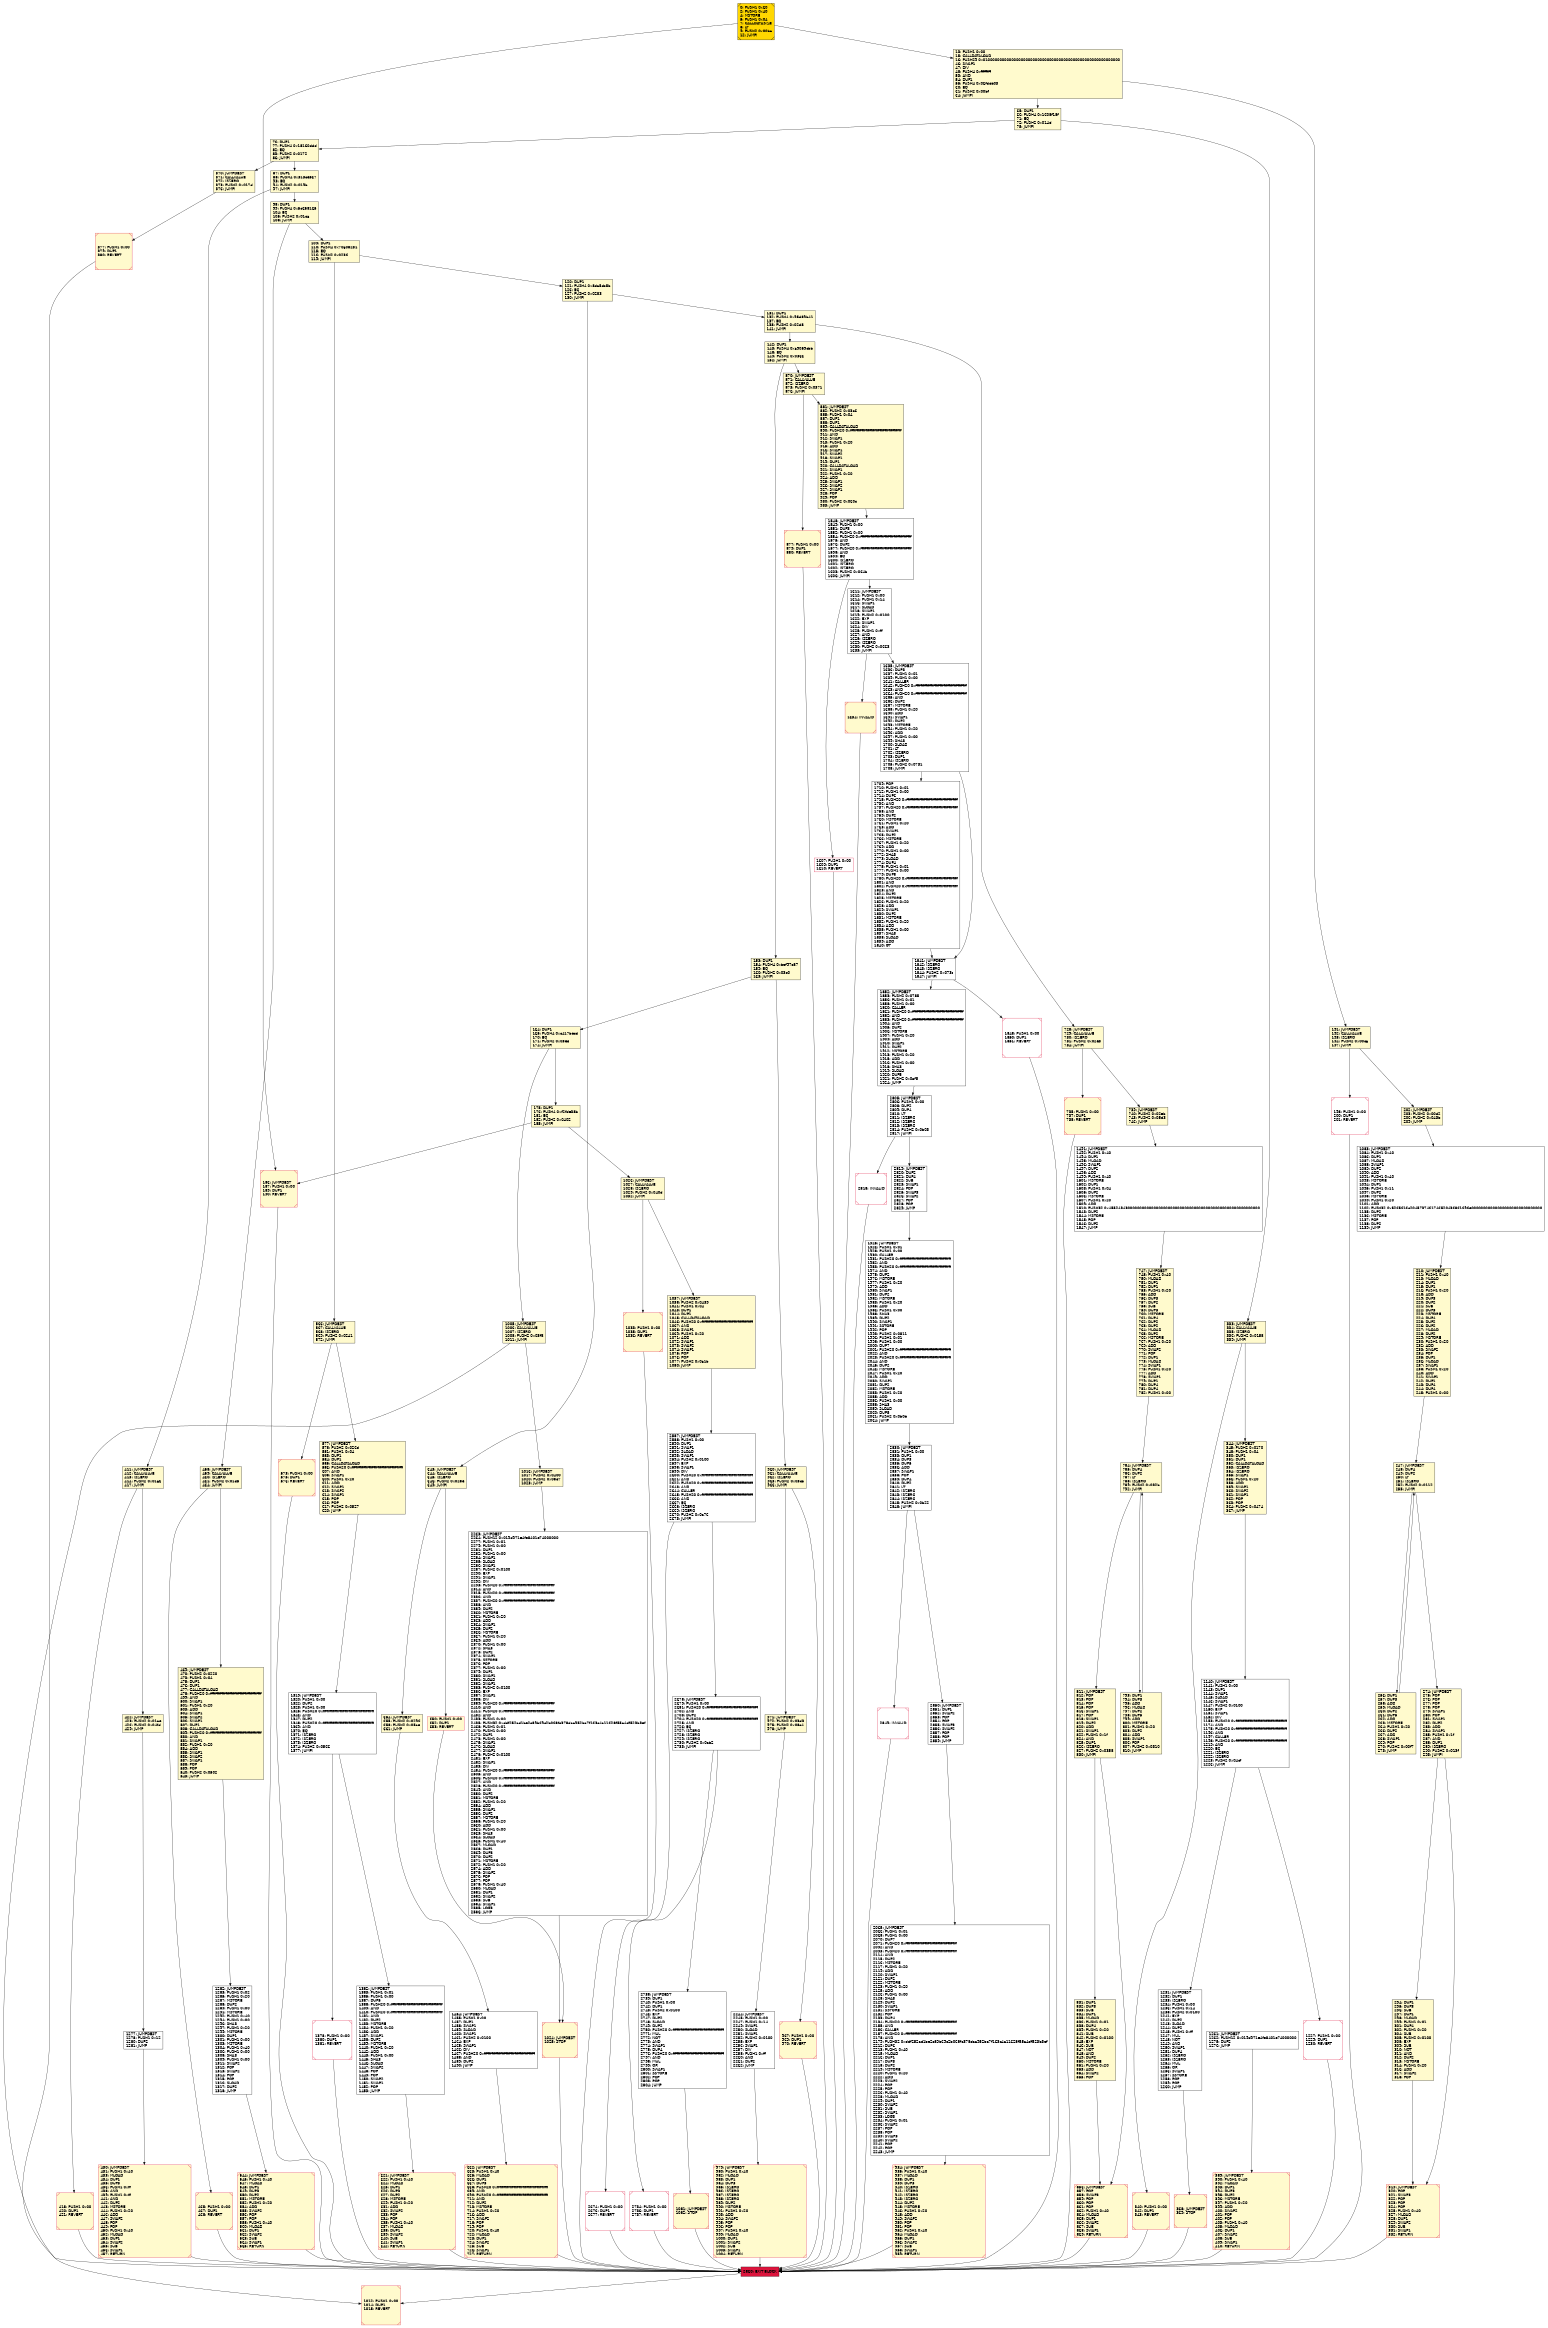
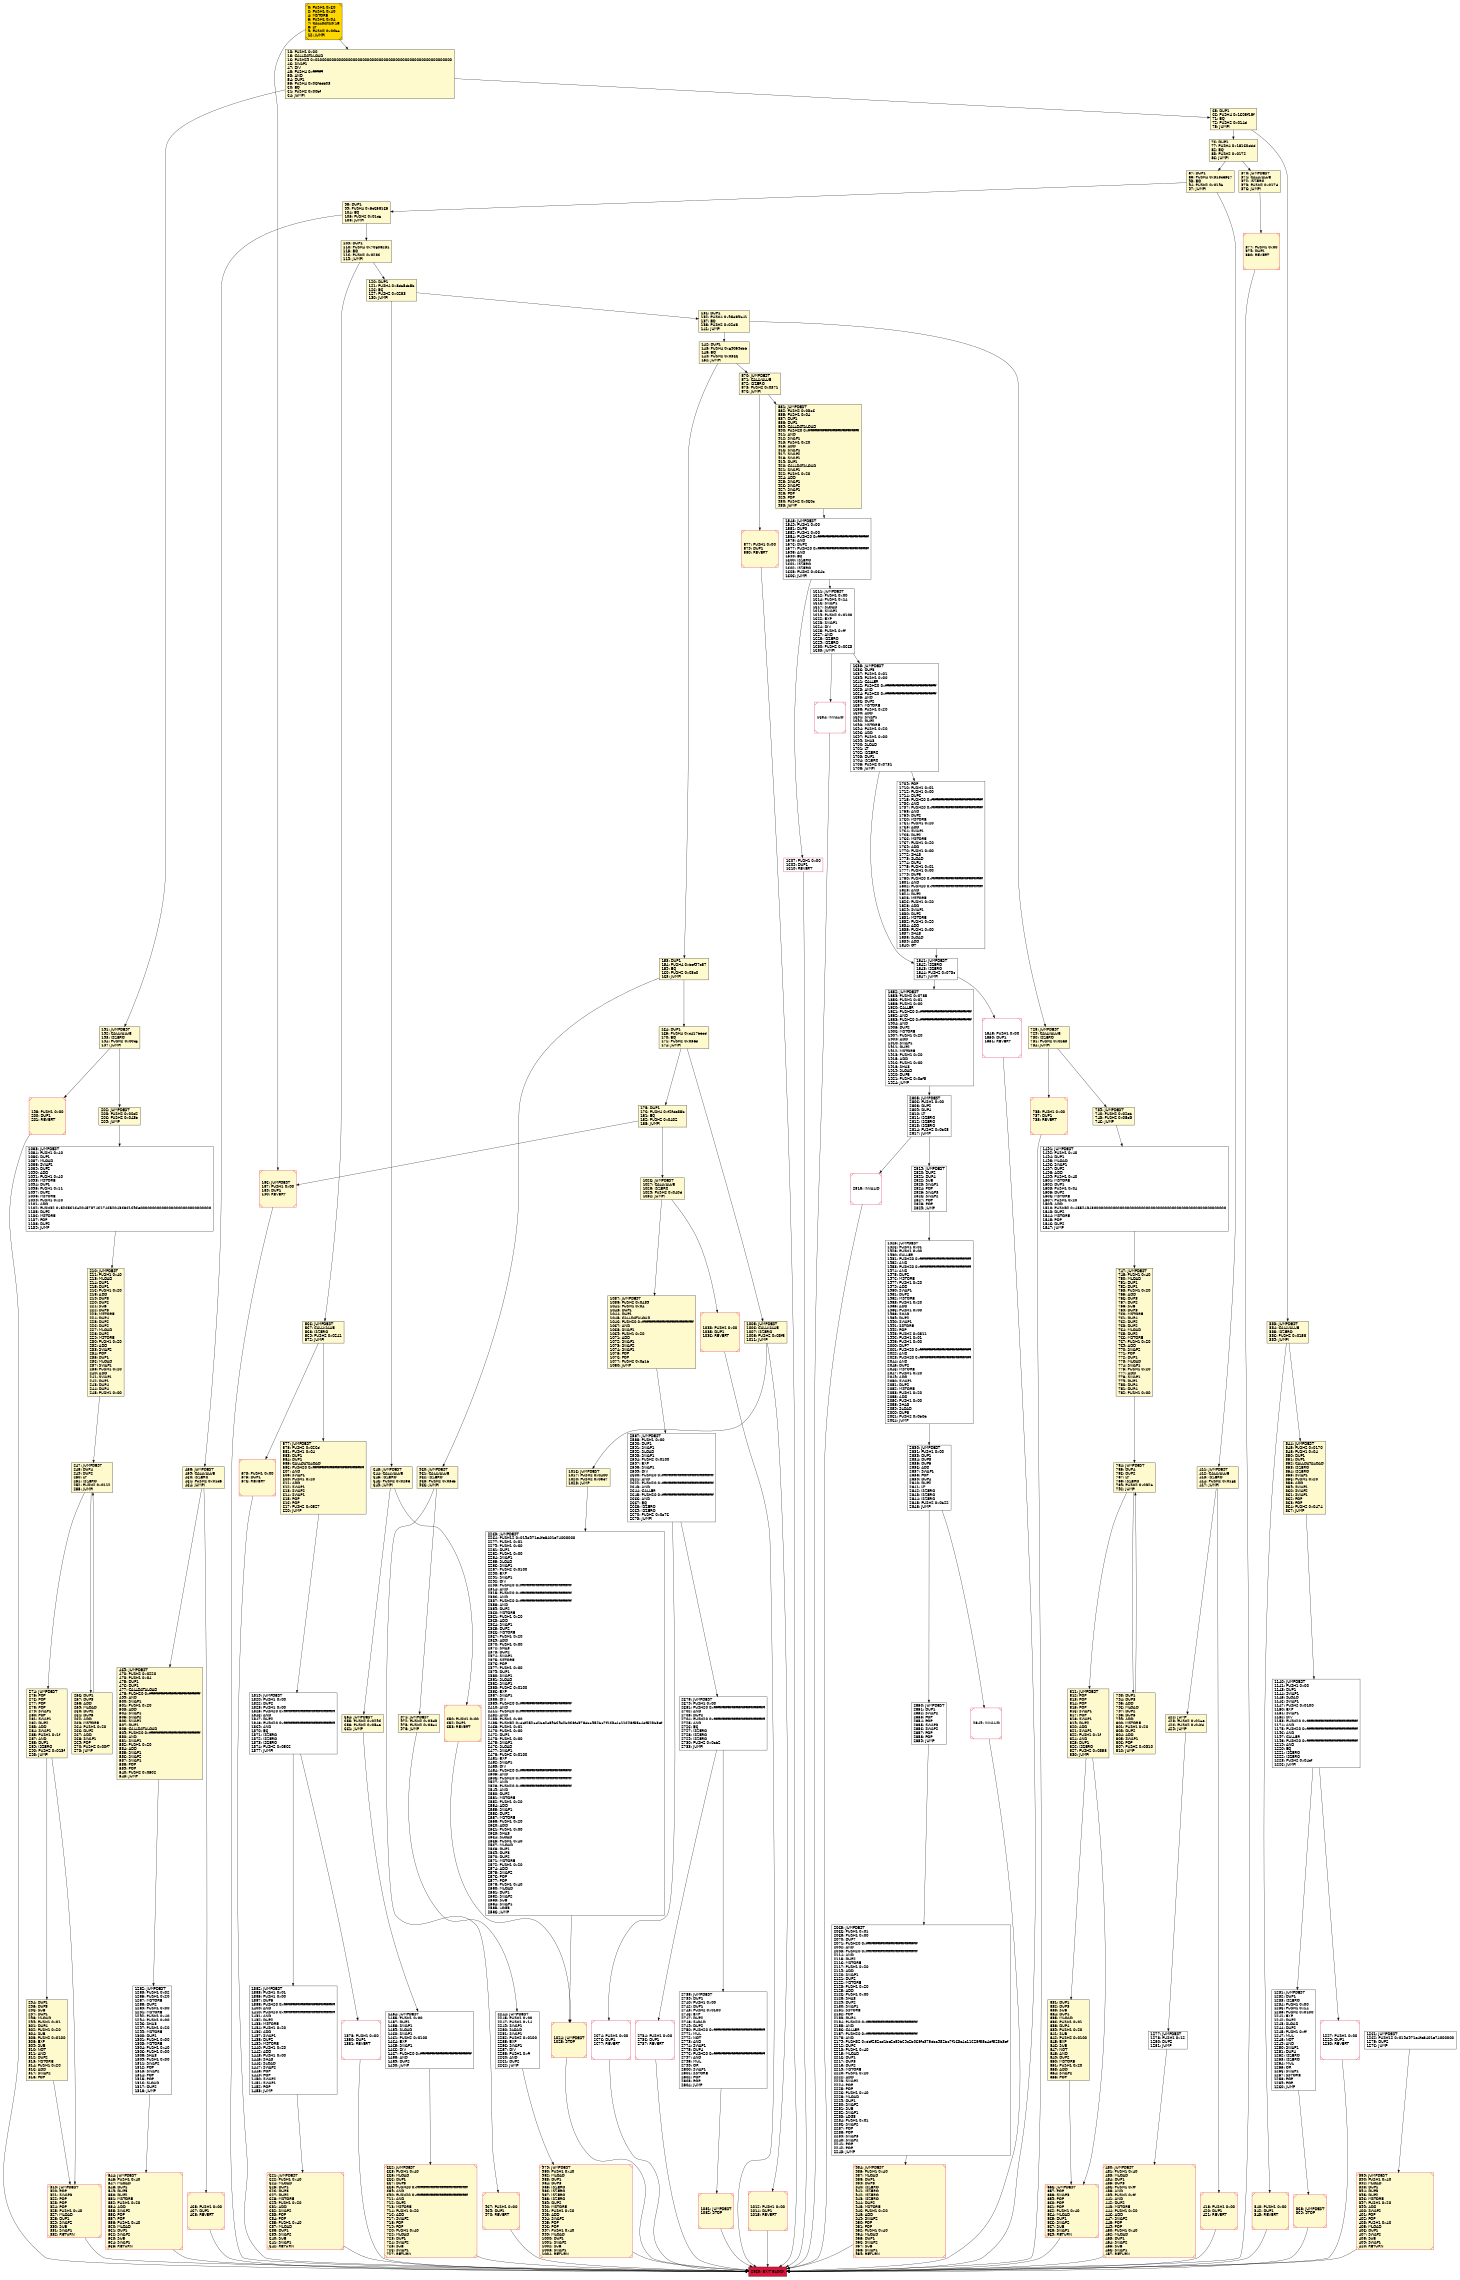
(861, 718) -> (830, 718)
(1350, 1116) -> (47, 1116)
(143, 1723) -> (1186, 1723)
(446, 1723) -> (463, 1723)
(572, 2288) -> (768, 2248)
